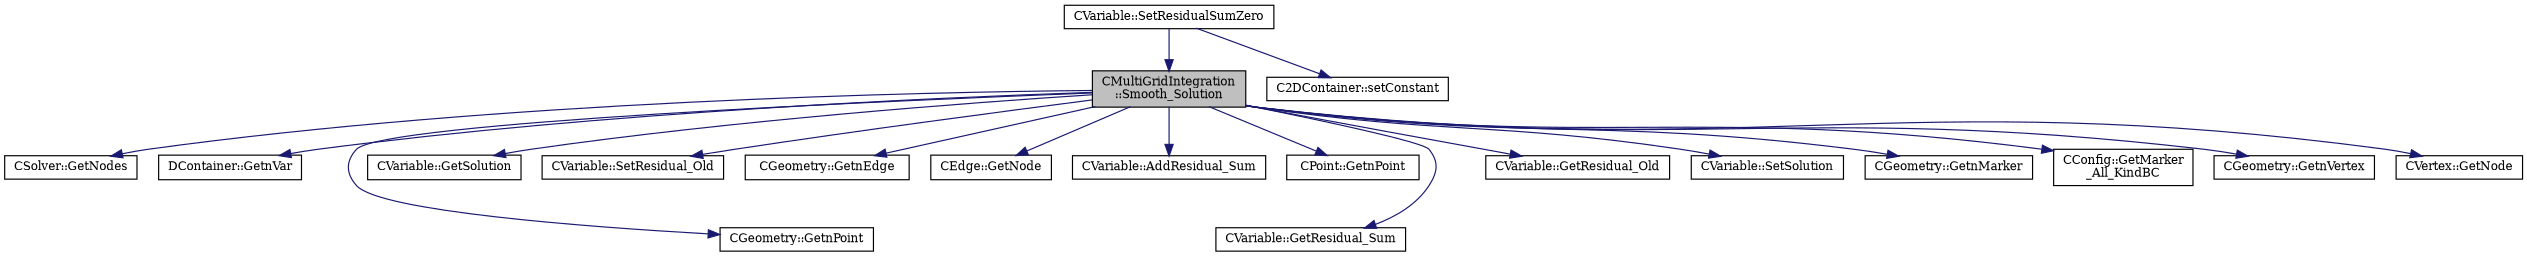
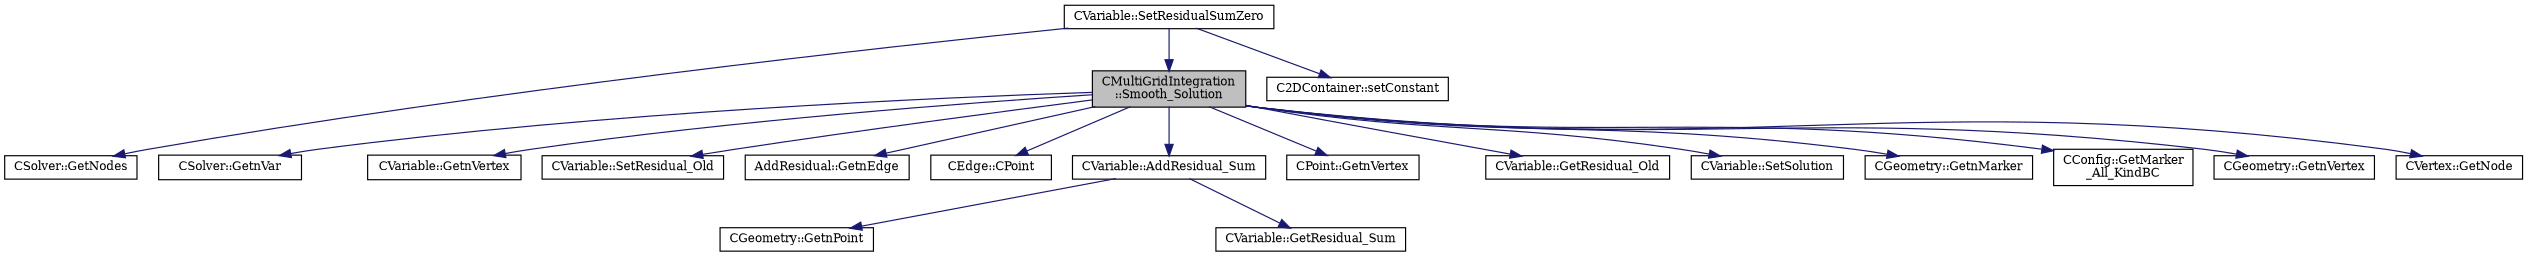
(606, 107) -> (596, 83)
(1419, 145) -> (1235, 201)
(230, 167) -> (230, 167)
(444, 167) -> (444, 167)
(827, 167) -> (827, 167)
(991, 167) -> (991, 167)
(1353, 167) -> (1353, 167)
(350, 175) -> (989, 202)
